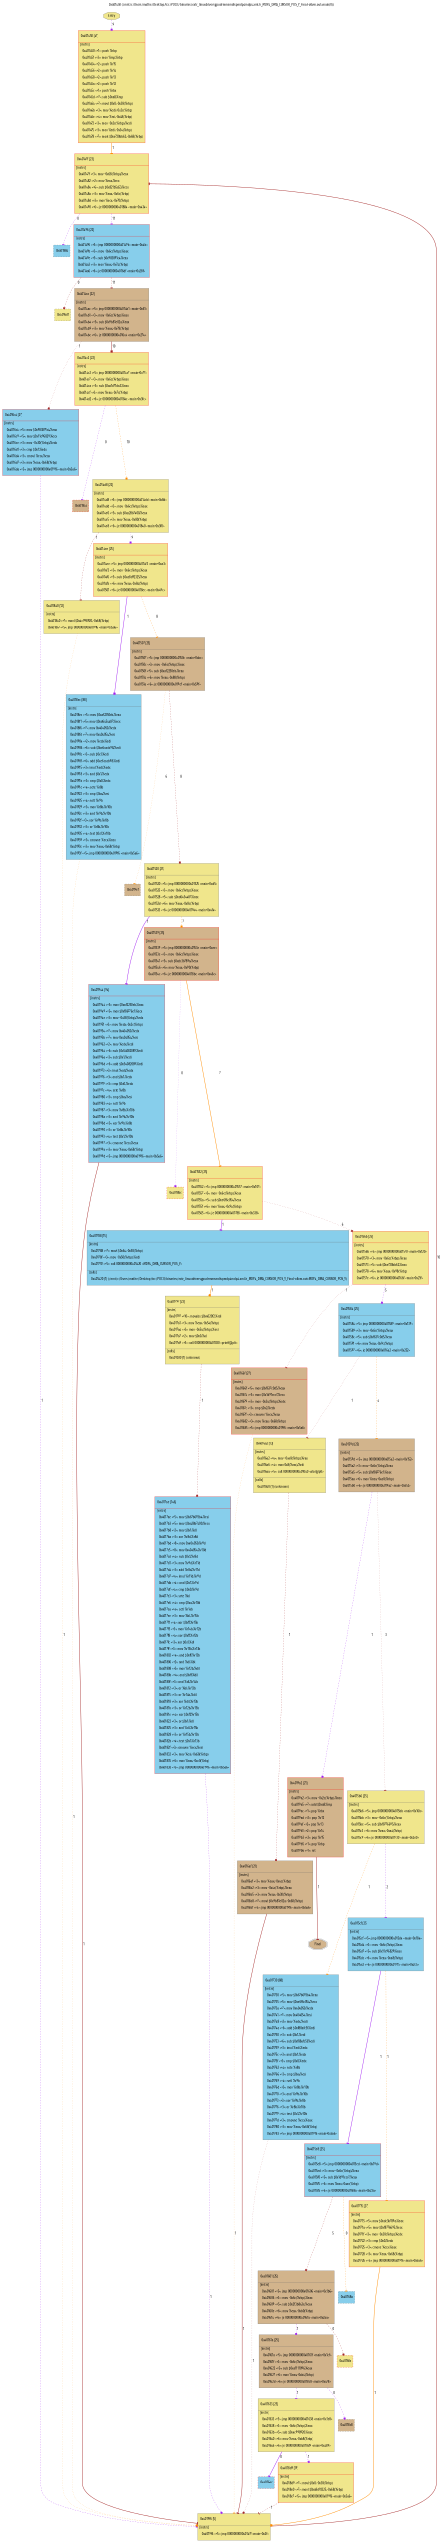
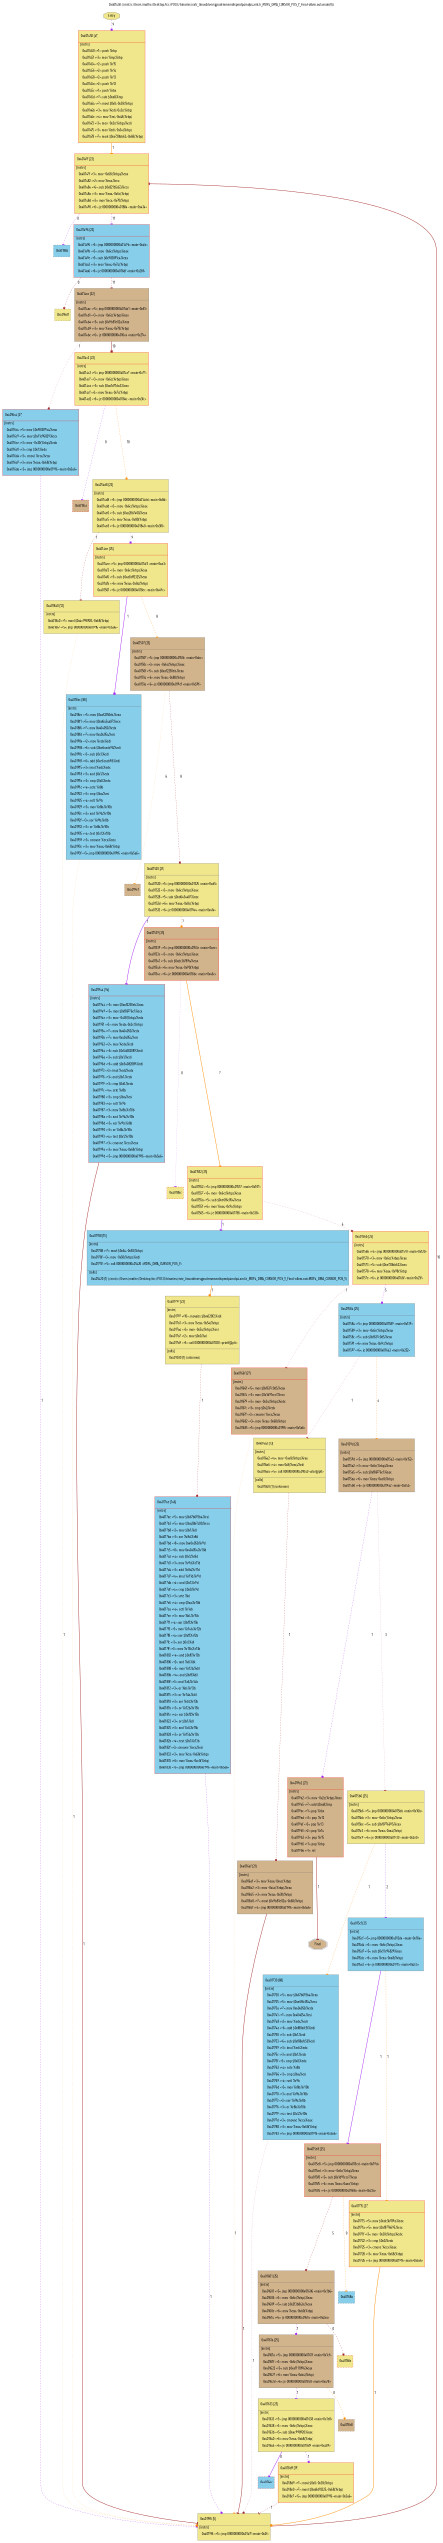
(178, 1083) -> (178, 1083)
(343, 2170) -> (343, 2170)
(338, 2401) -> (338, 2401)
